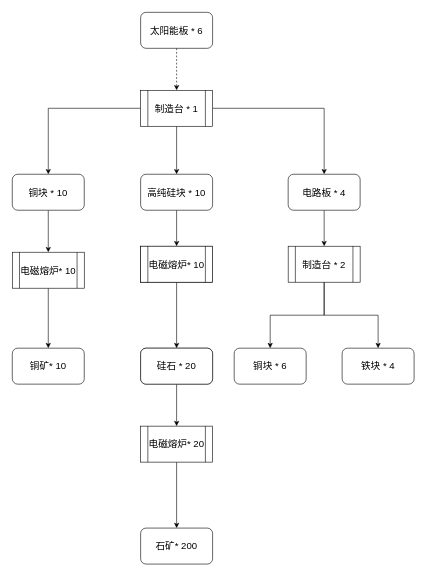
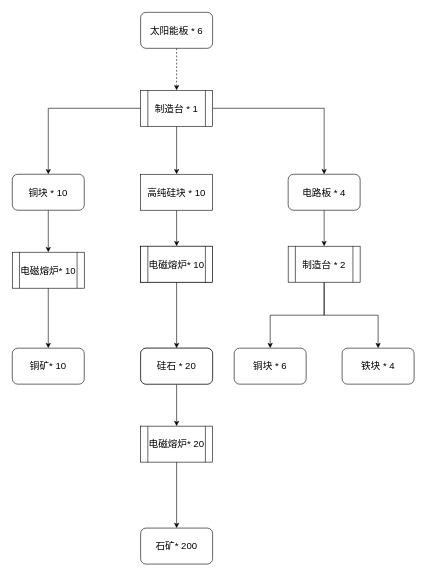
(177, 192) -> (177, 192)
